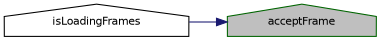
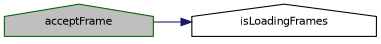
(203, 22) -> (167, 22)
